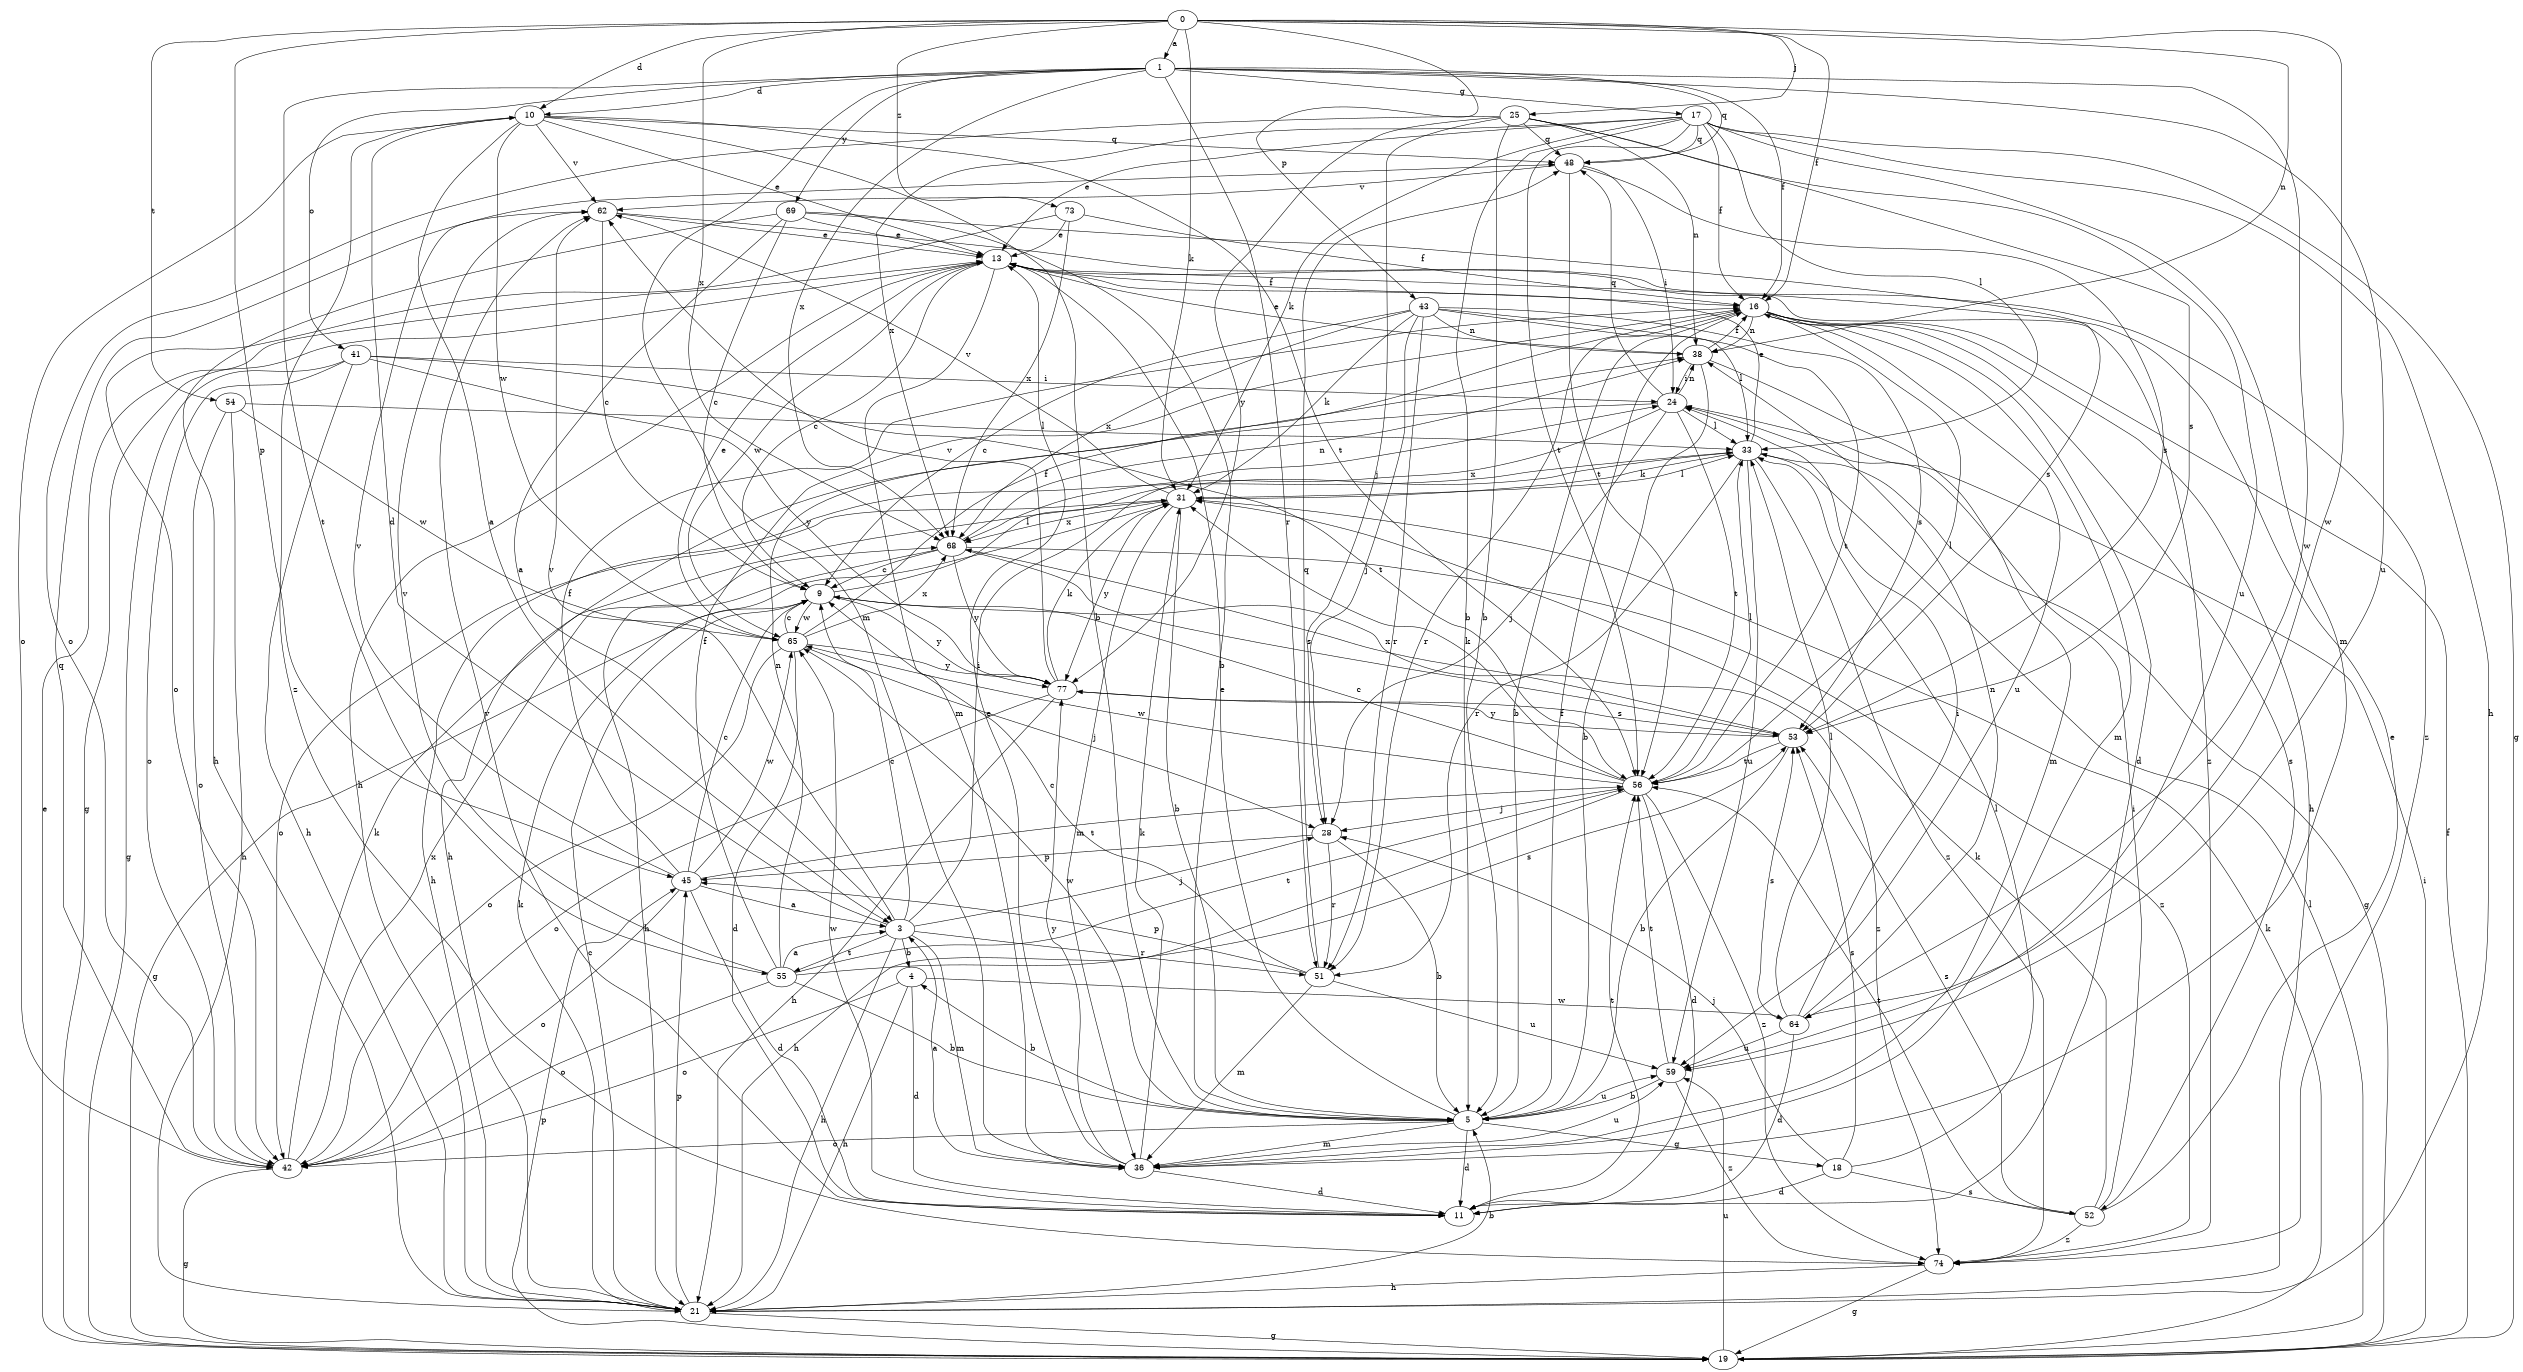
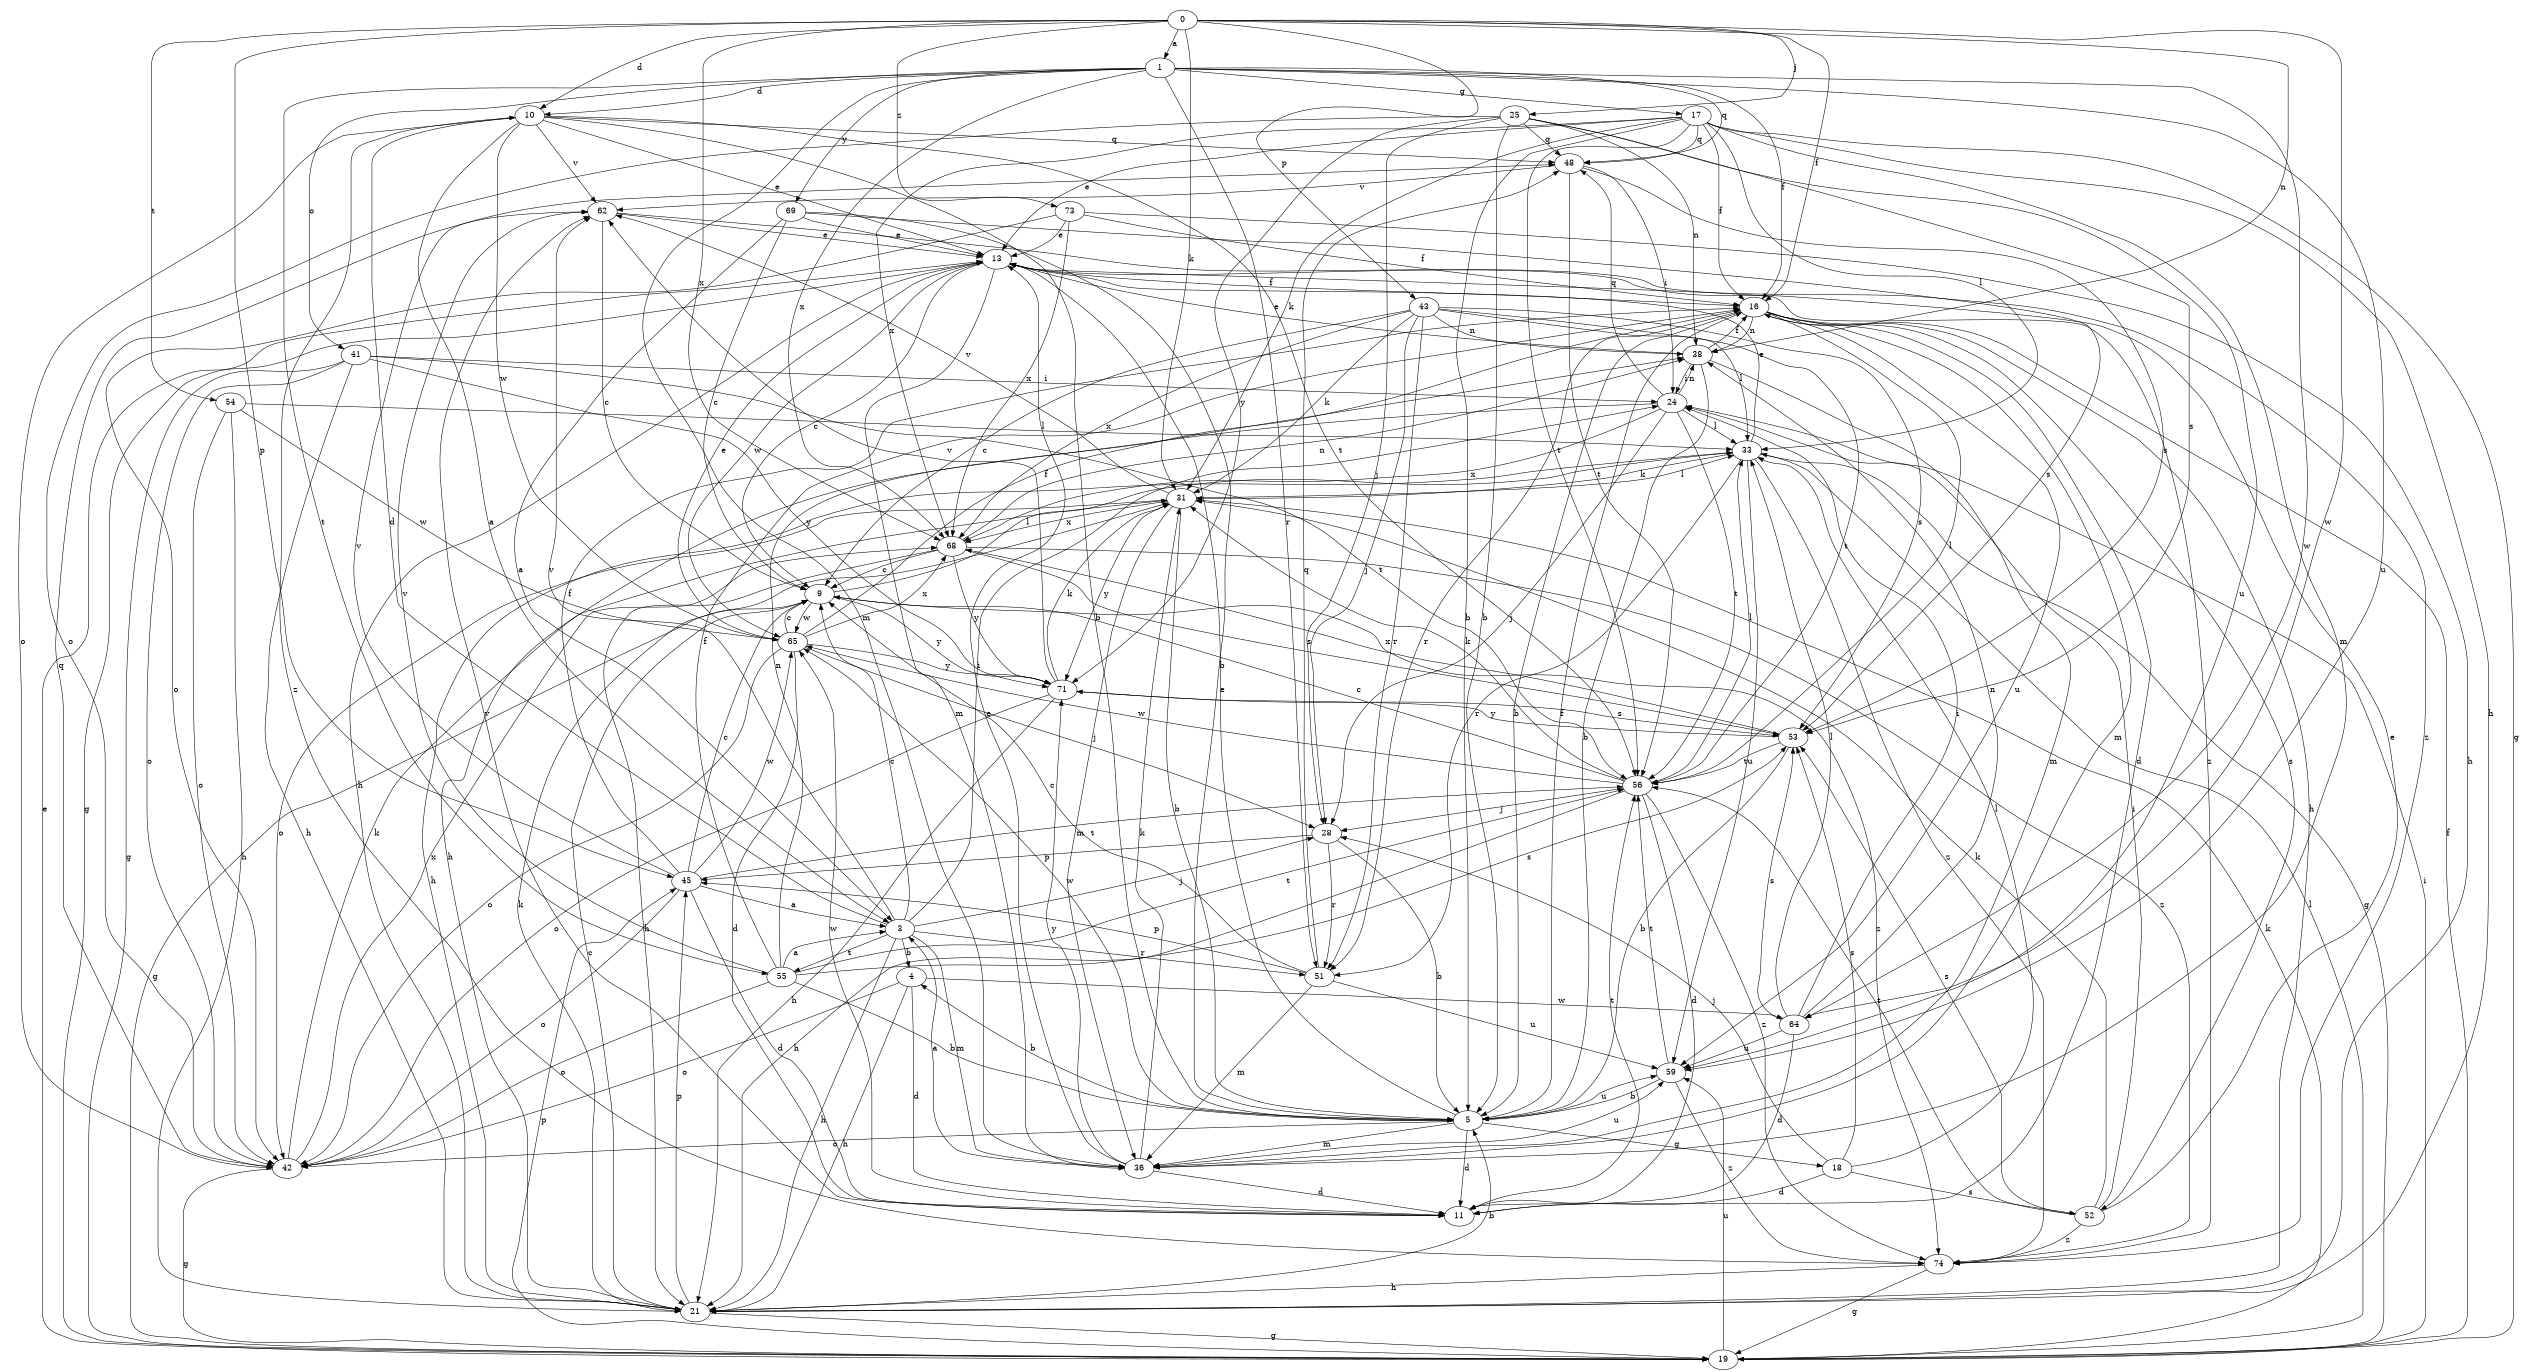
(214, 673) -> (2401, 981)
(1062, 690) -> (1062, 690)
